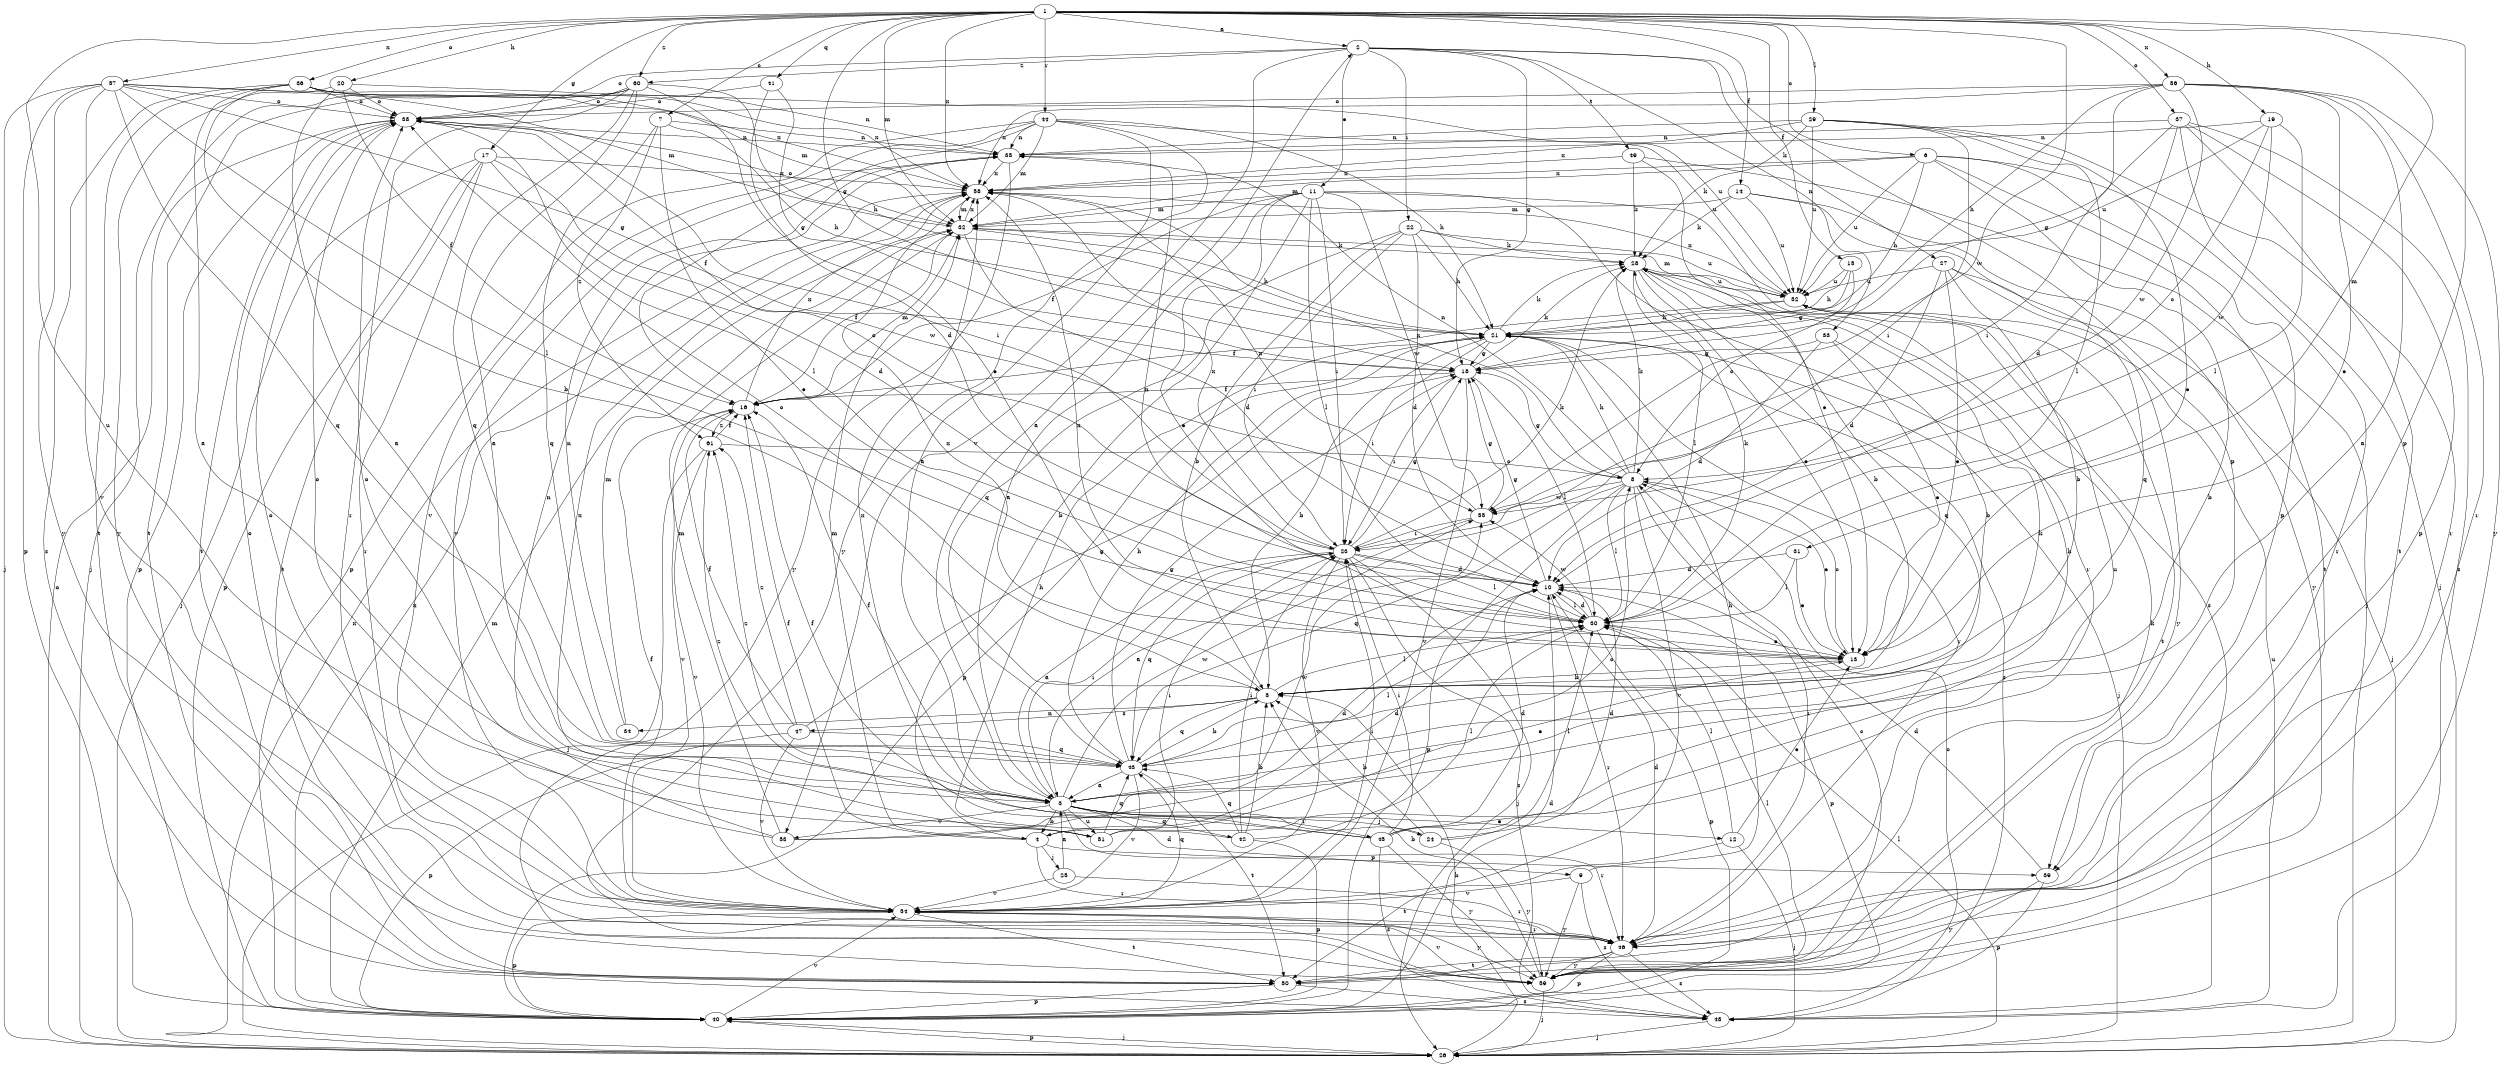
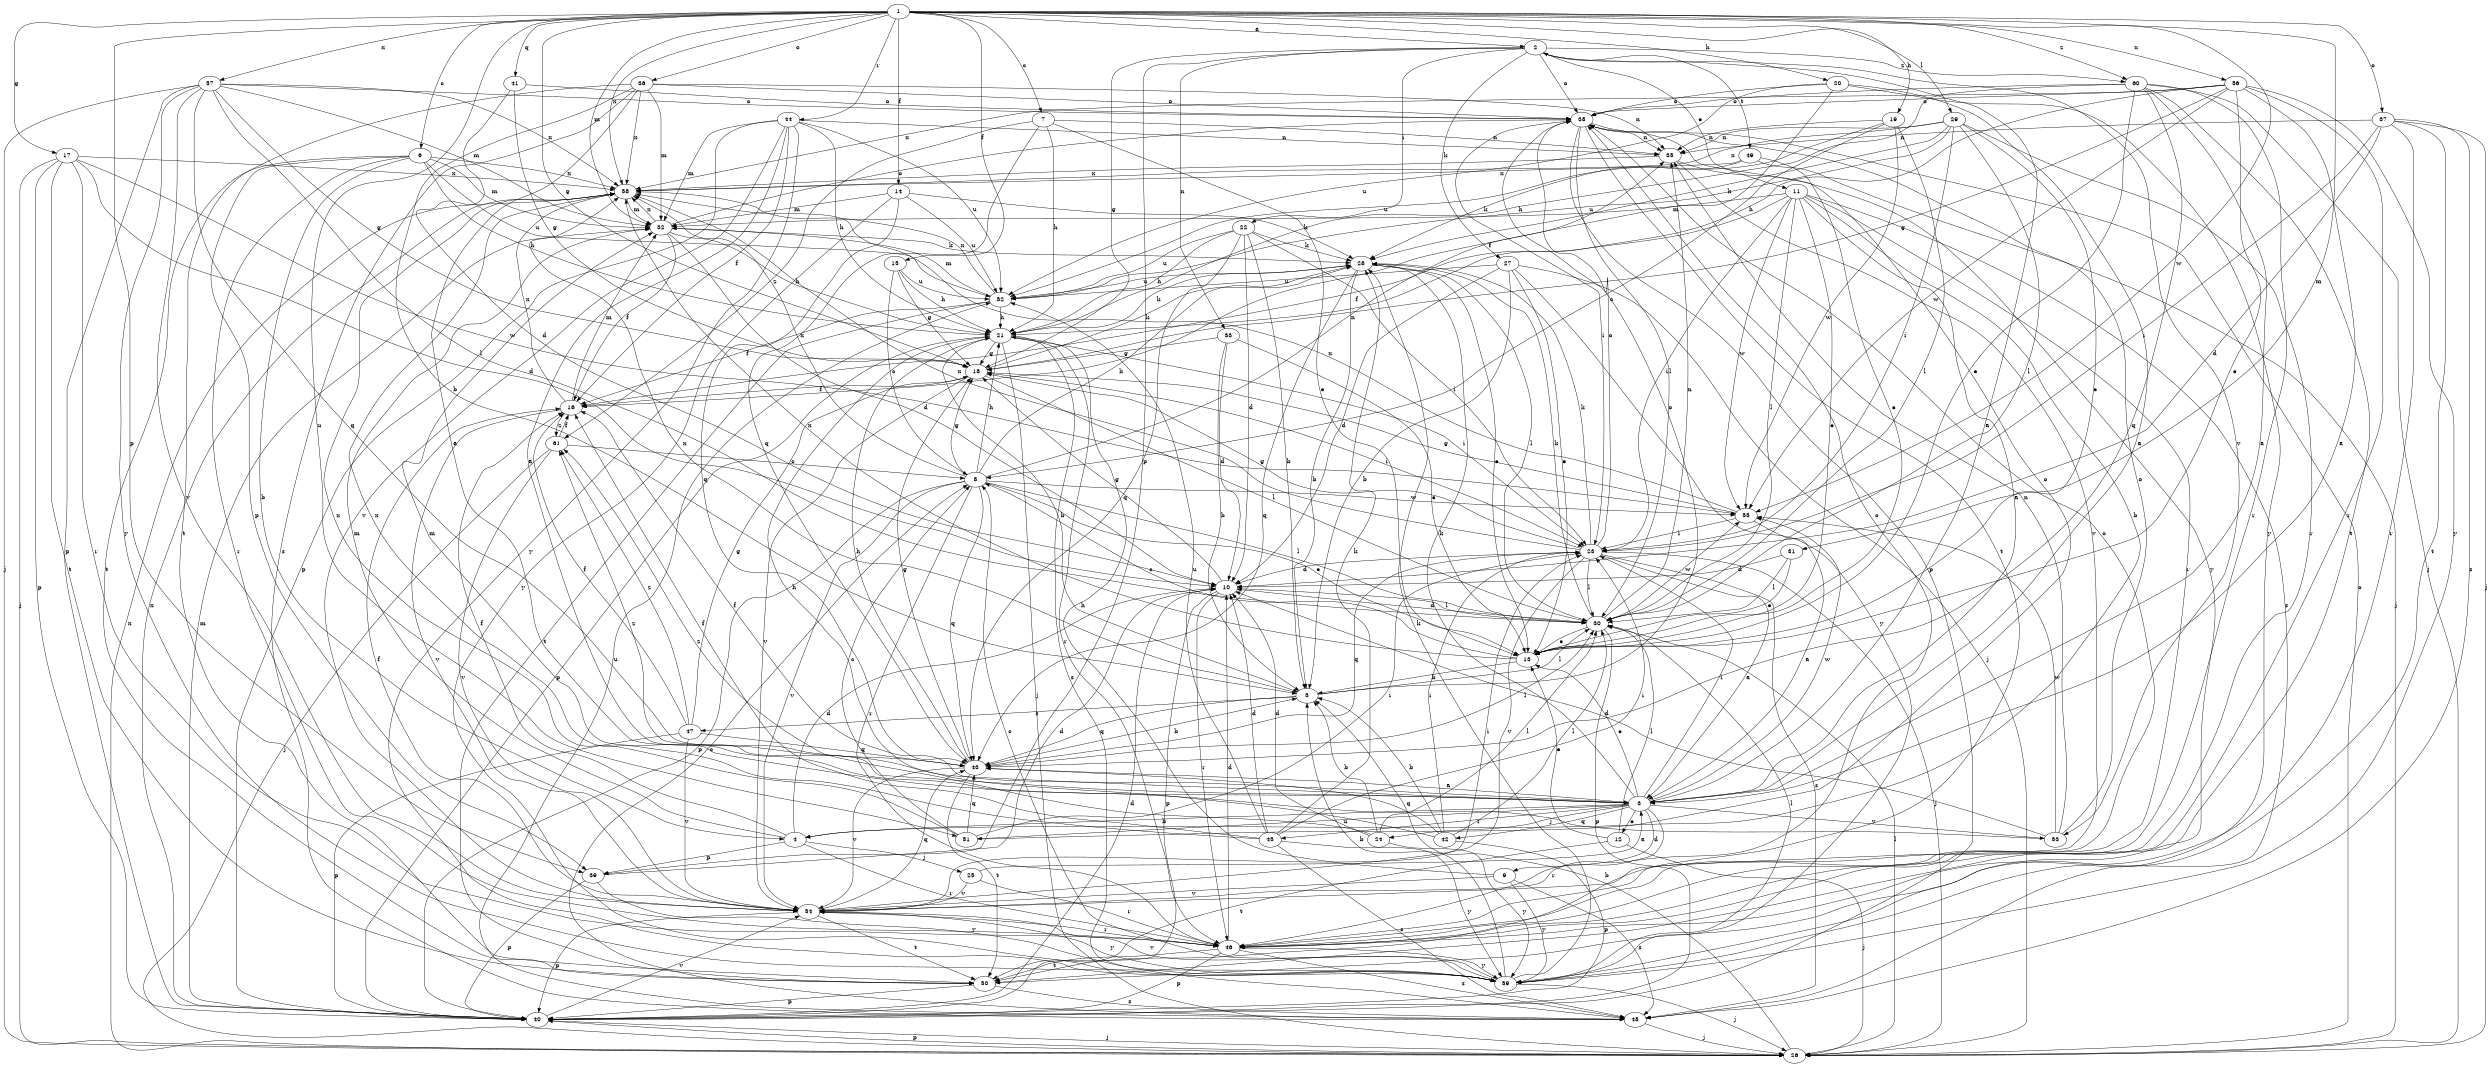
(2421, 534) -> (2391, 534)
(627, 732) -> none
